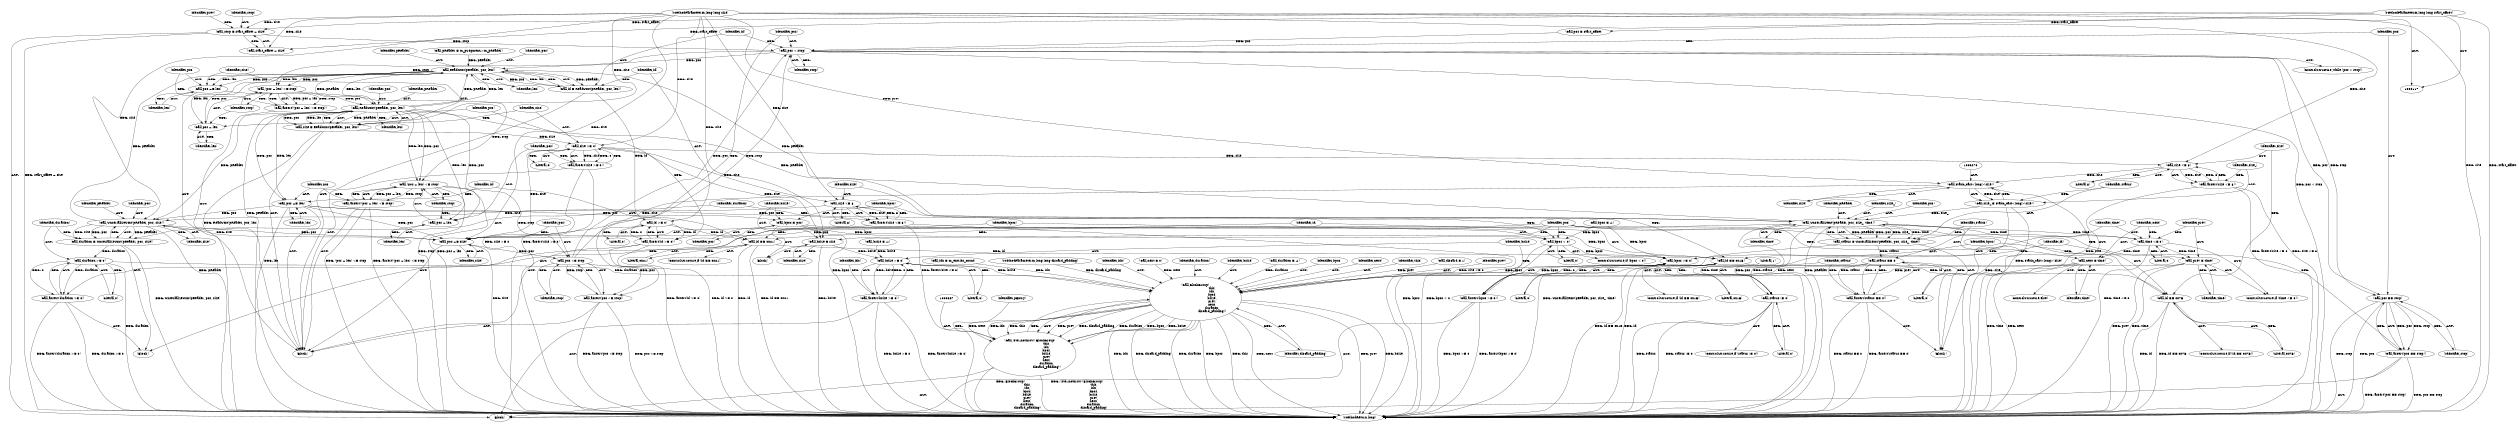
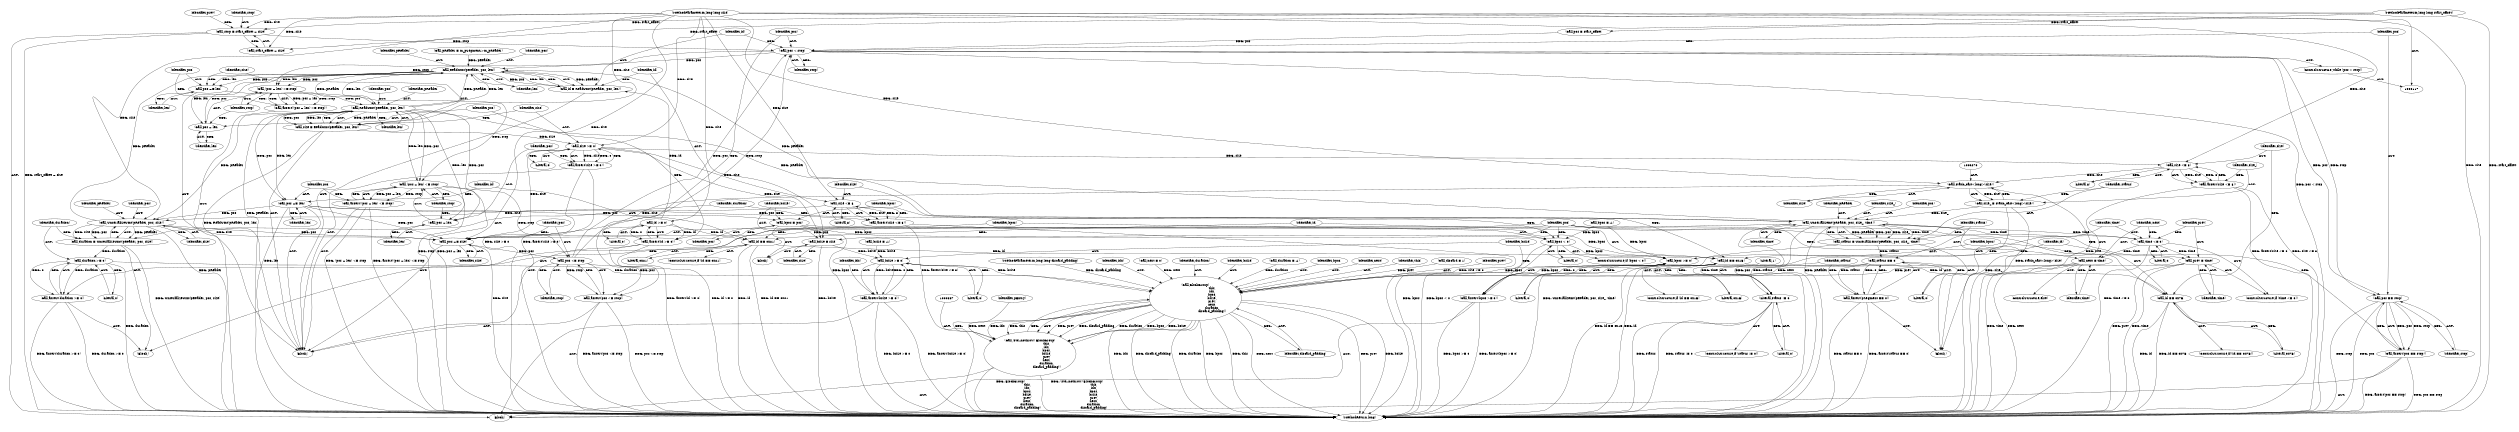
(2460, 60) -> (2374, 80)
(891, 99) -> (891, 99)
(635, 155) -> (669, 141)
(953, 261) -> none
(1775, 298) -> (1775, 298)
(1866, 298) -> (1866, 298)
